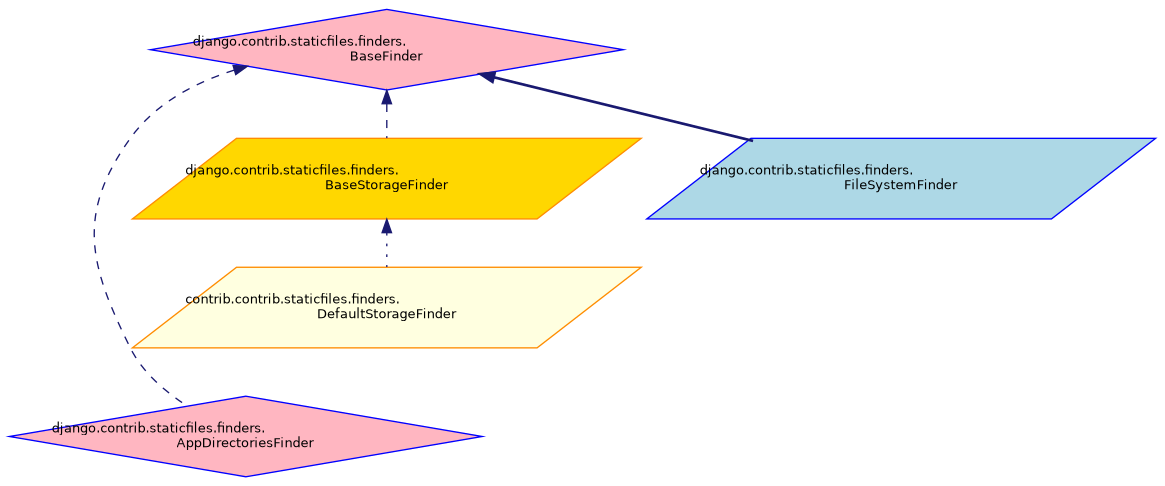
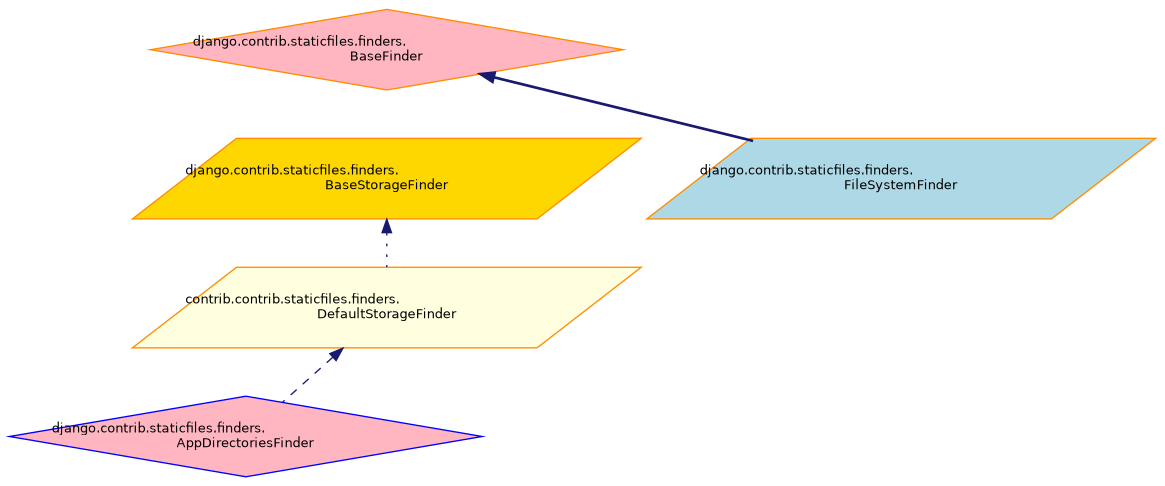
(387, 50) -> (387, 50)
(387, 121) -> none
(901, 179) -> (901, 179)
(95, 220) -> (308, 380)
